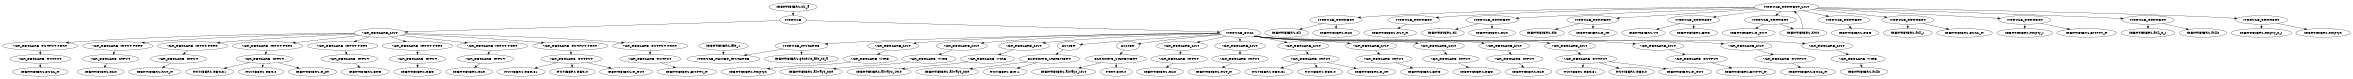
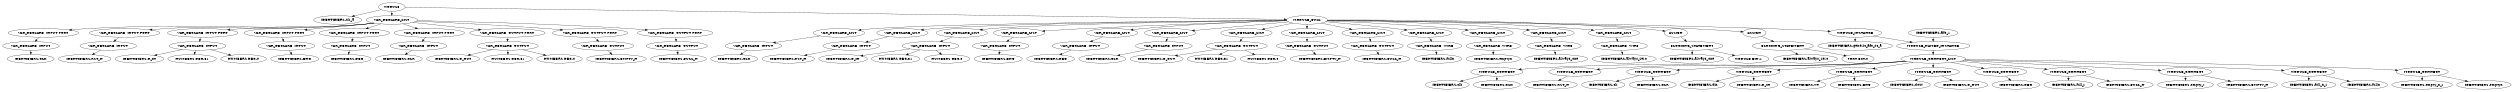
(793, 12) -> (368, 13)
(1801, 20) -> (1933, 51)
(1005, 72) -> (1748, 59)
